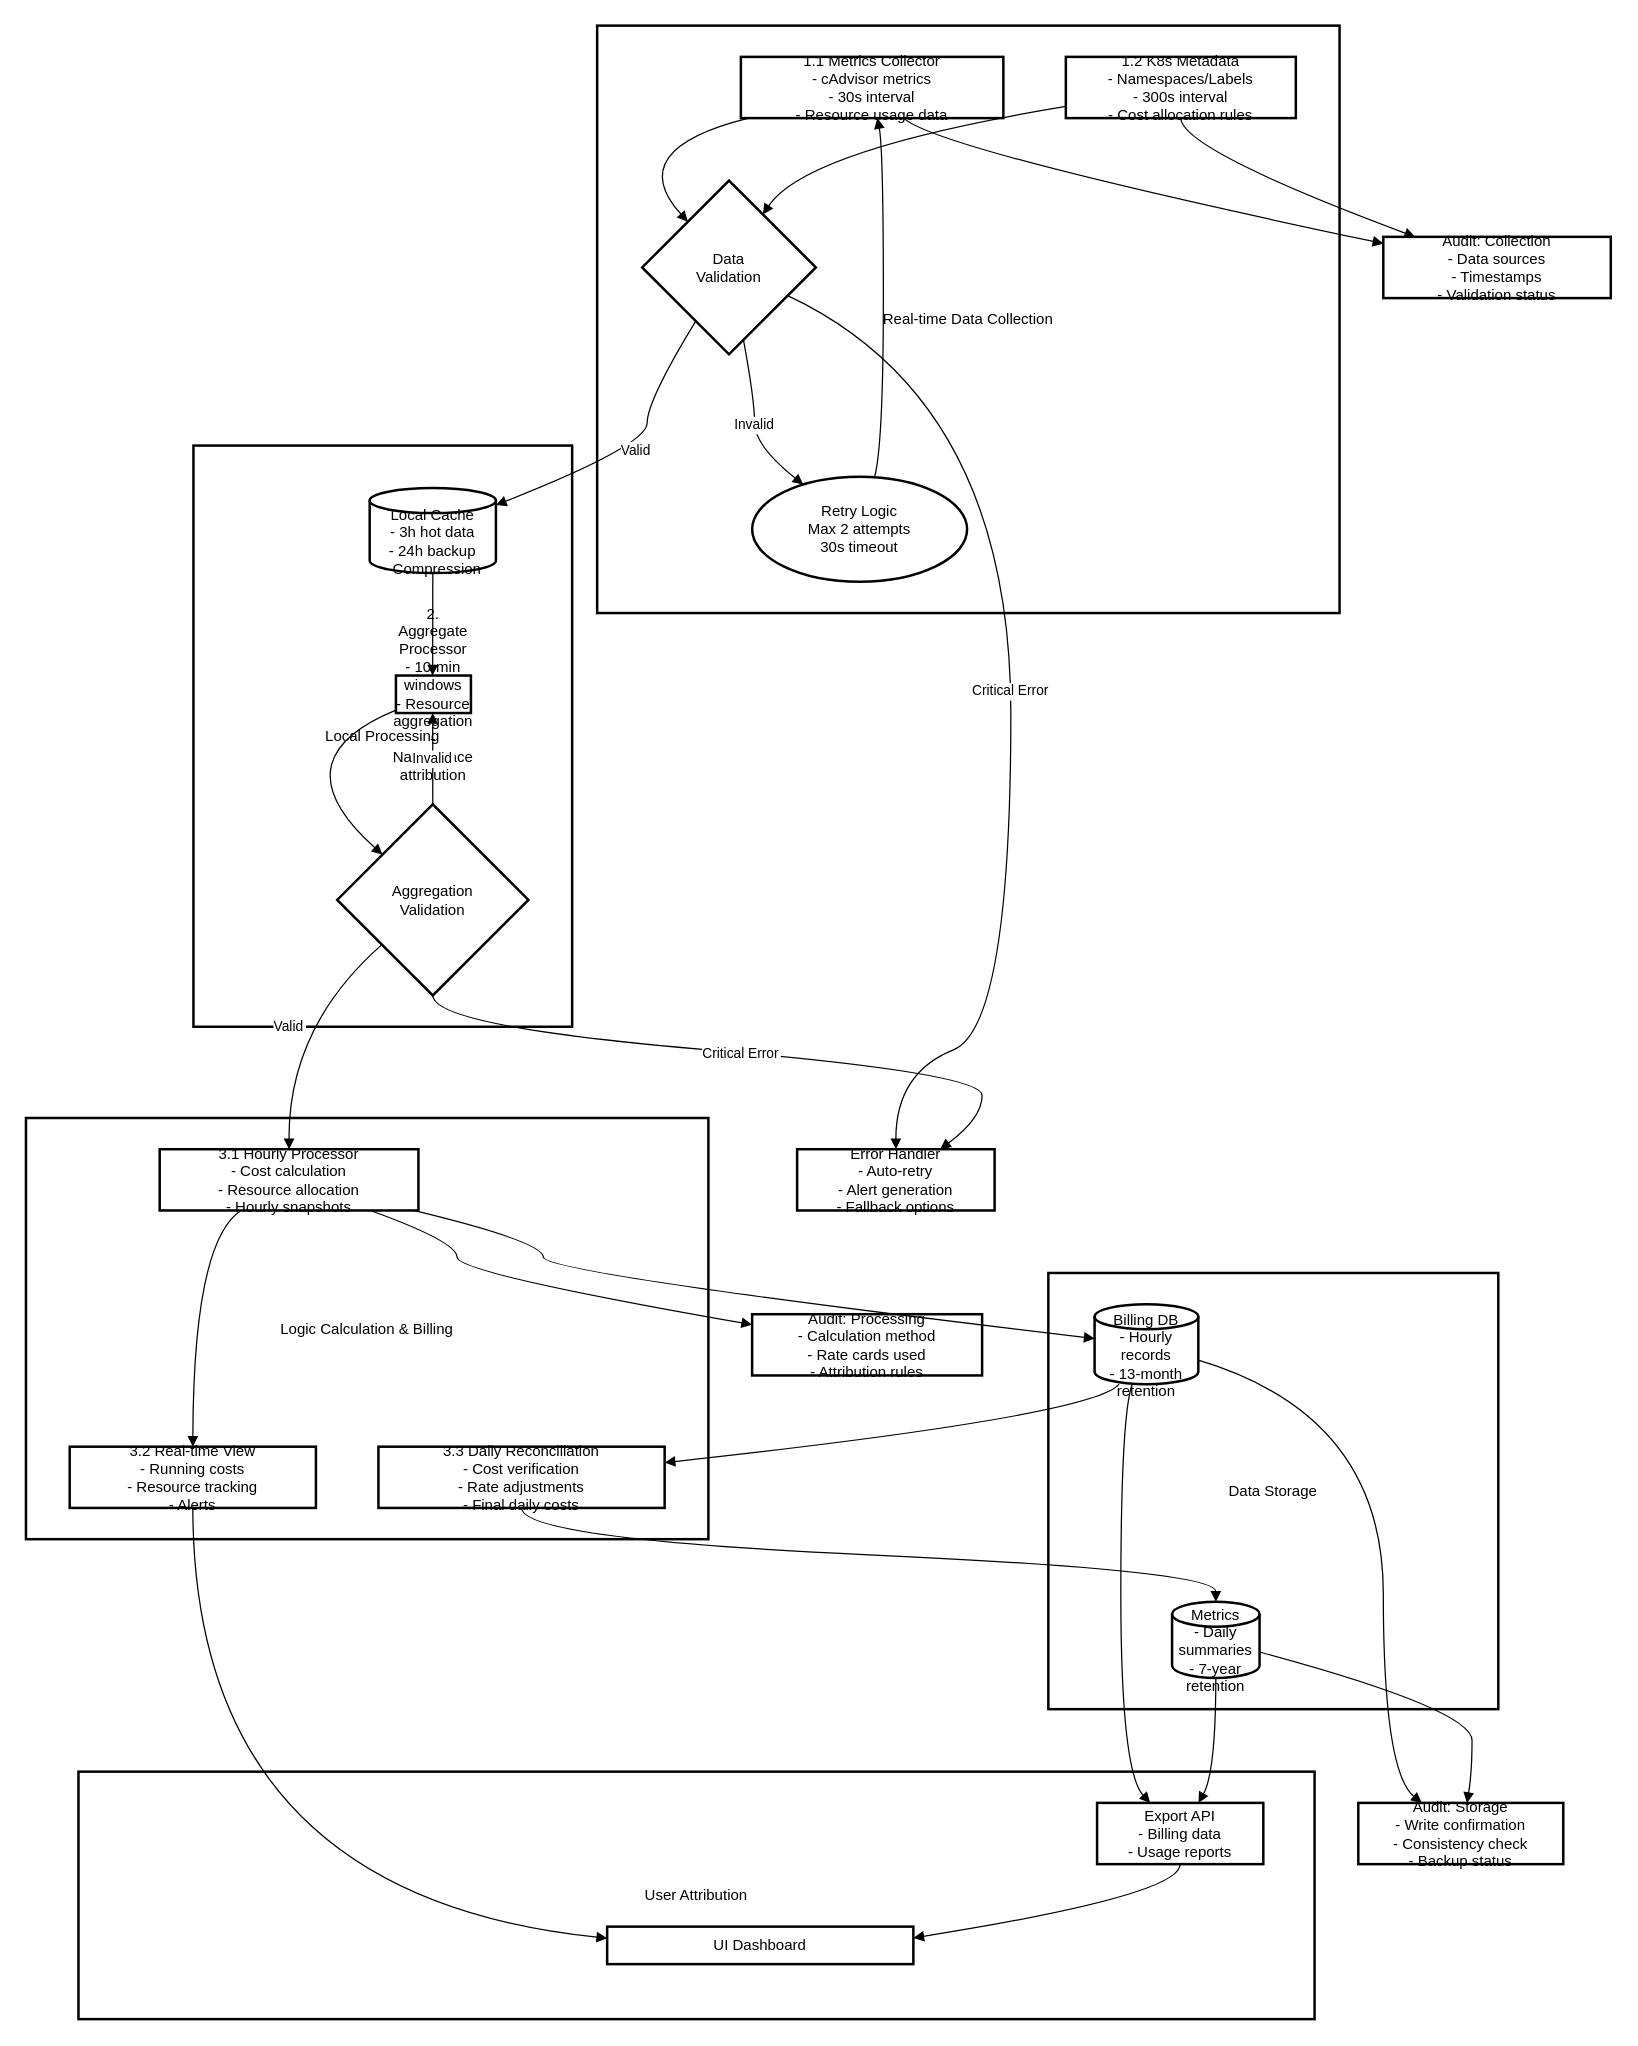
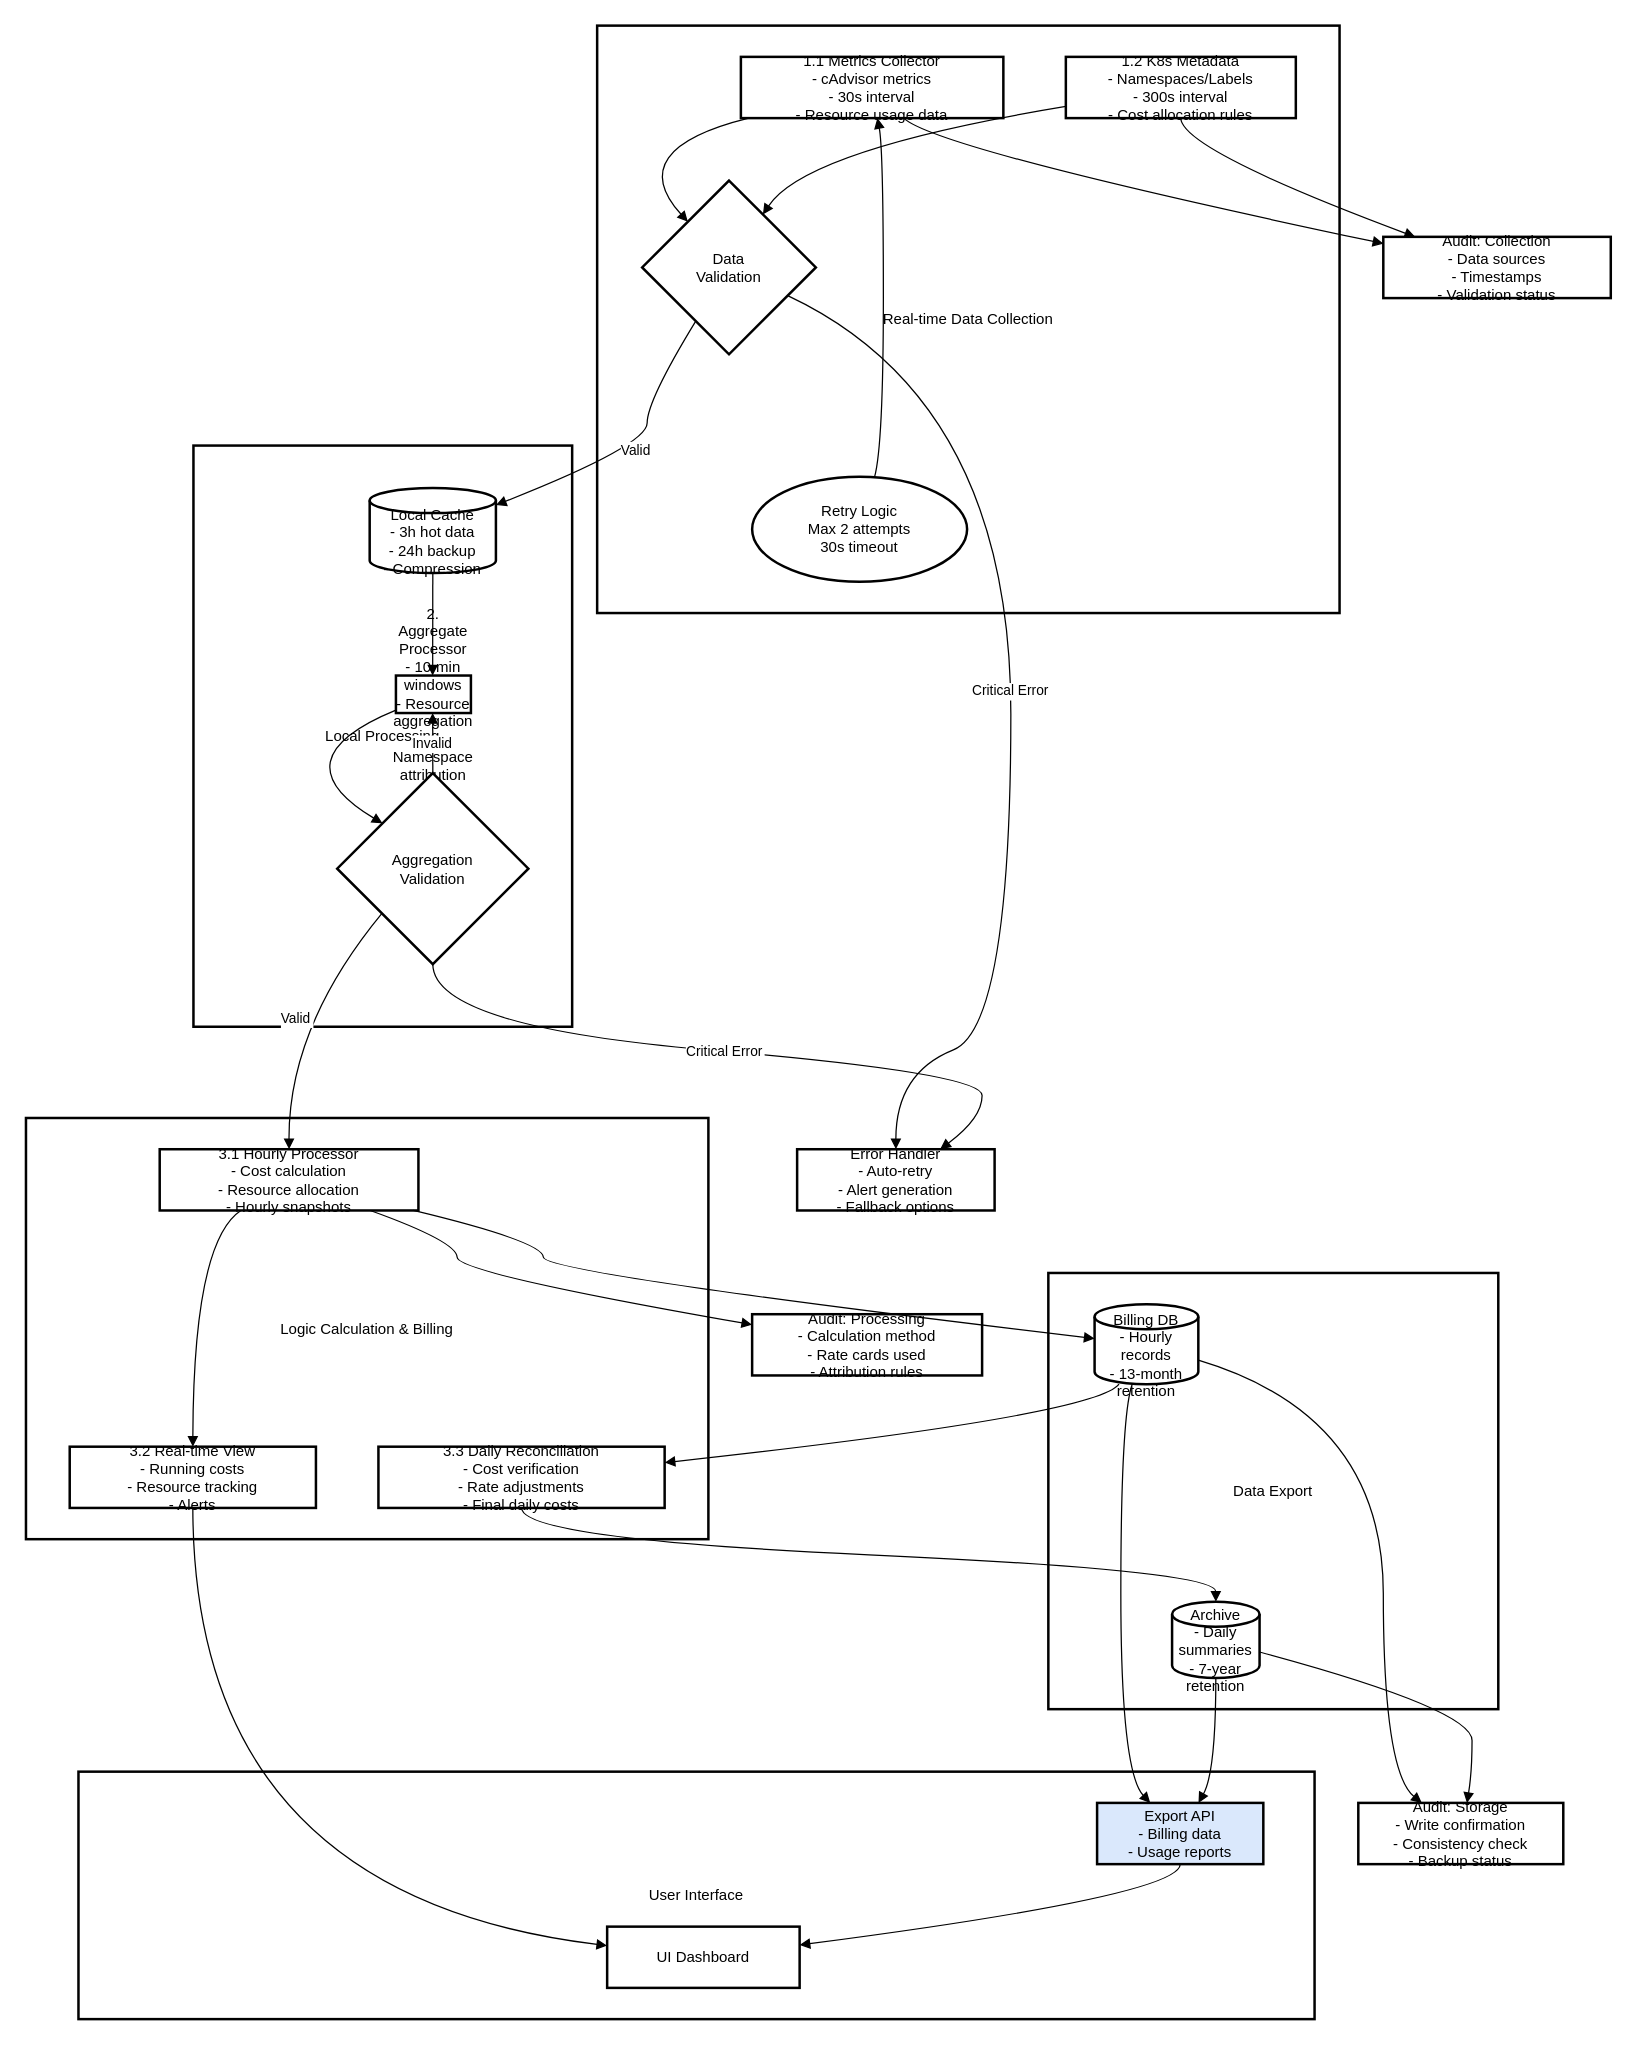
(754, 415) -> none
(433, 900) -> (433, 869)
(1273, 1492) -> (1273, 1492)
(1216, 1651) -> (1216, 1651)
(1180, 1834) -> (1180, 1834)
(696, 1896) -> (696, 1896)
(760, 1946) -> (703, 1958)
